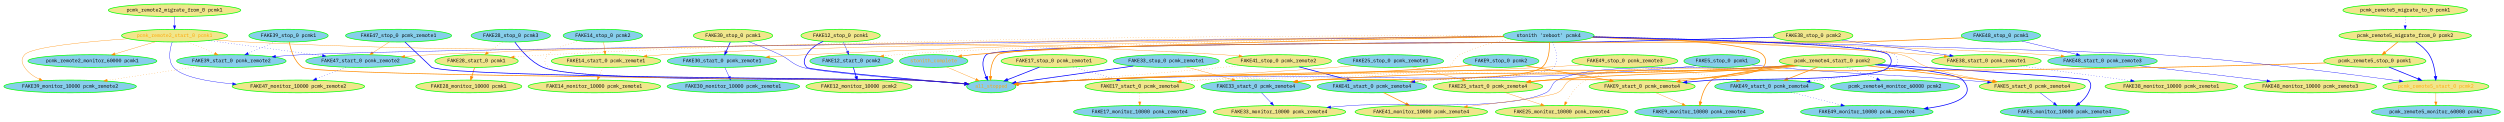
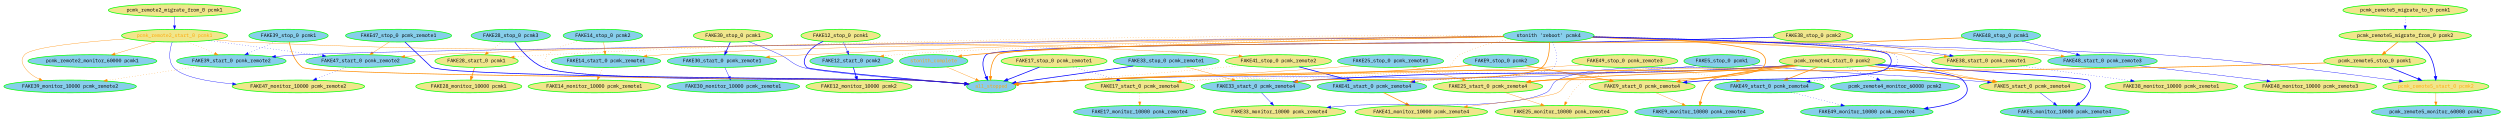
(606, 61) -> (606, 61)
(1421, 75) -> (1421, 75)
